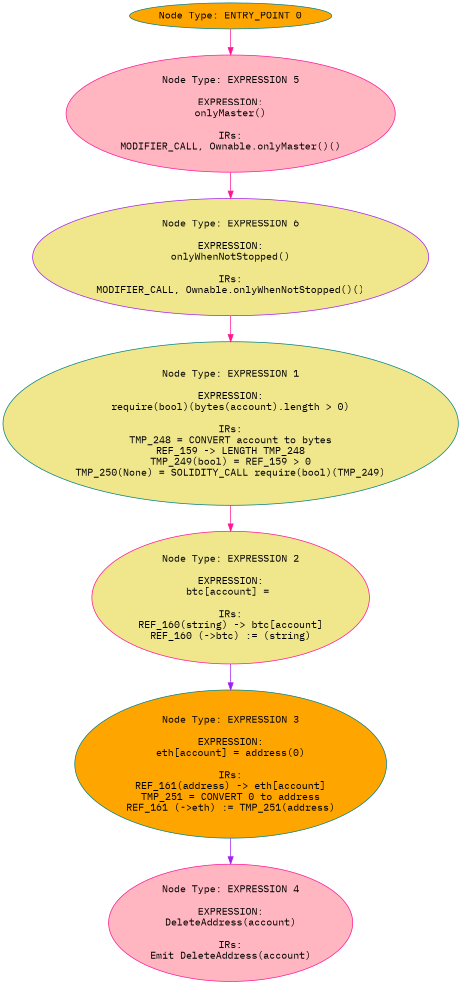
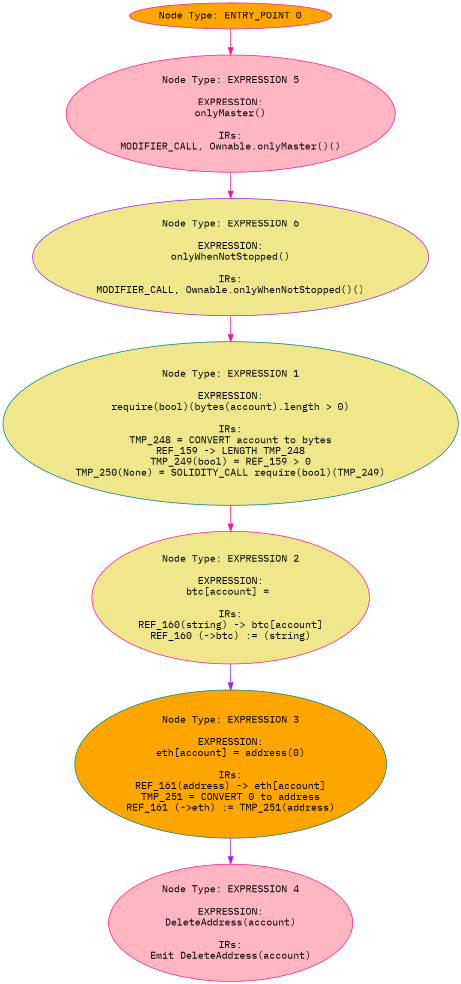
(231, 16) -> (231, 16)
